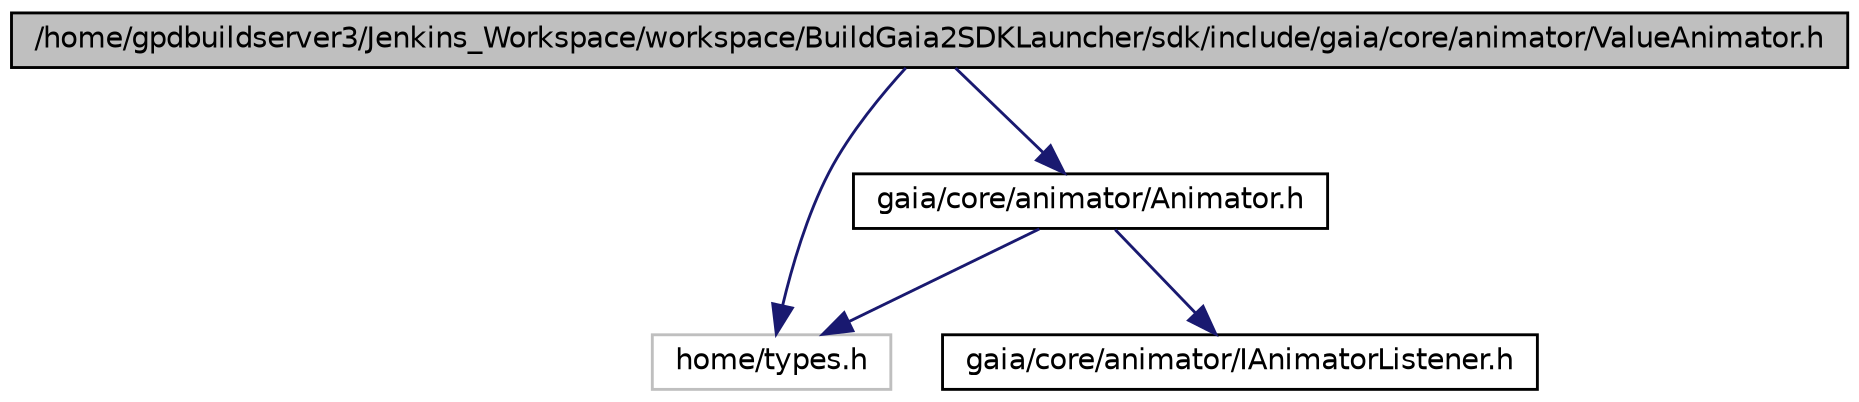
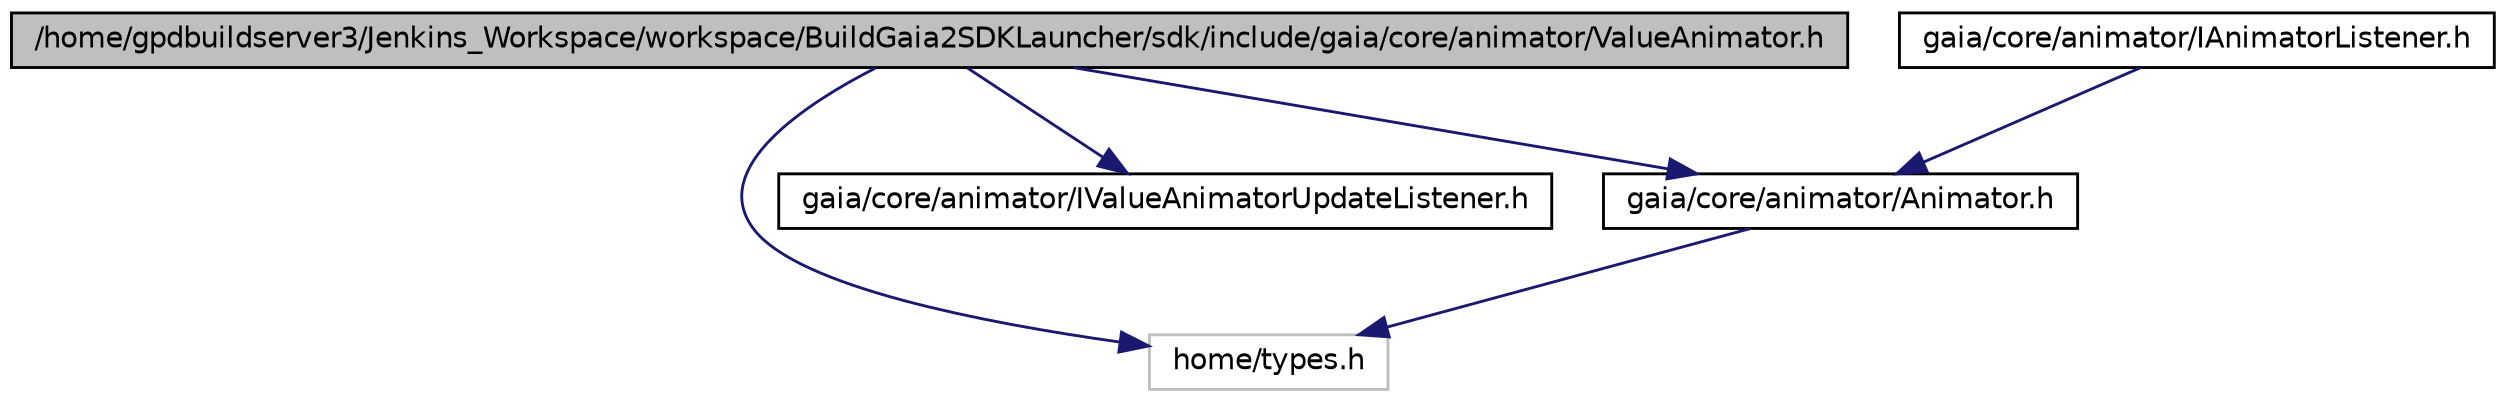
none -> (1165, 201)
(1155, 271) -> (2032, 115)
